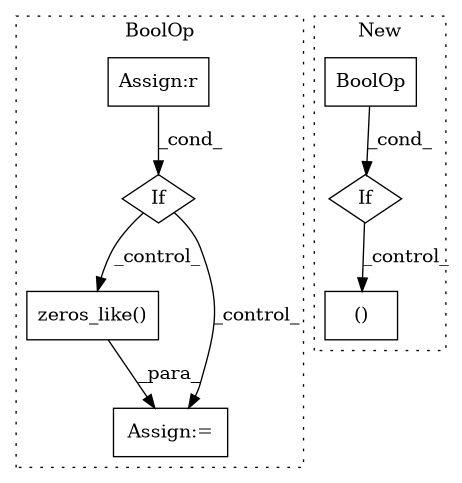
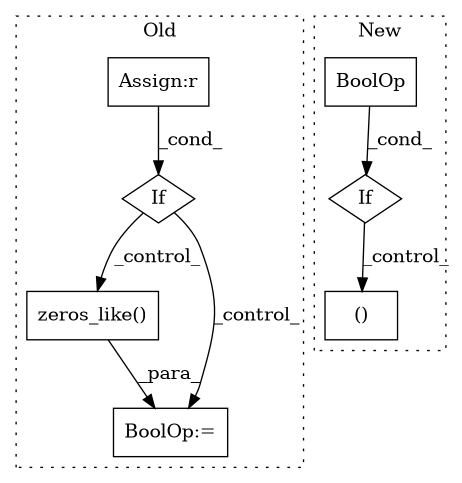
(160, 32) -> (160, 32)
(171, 432) -> (171, 432)
